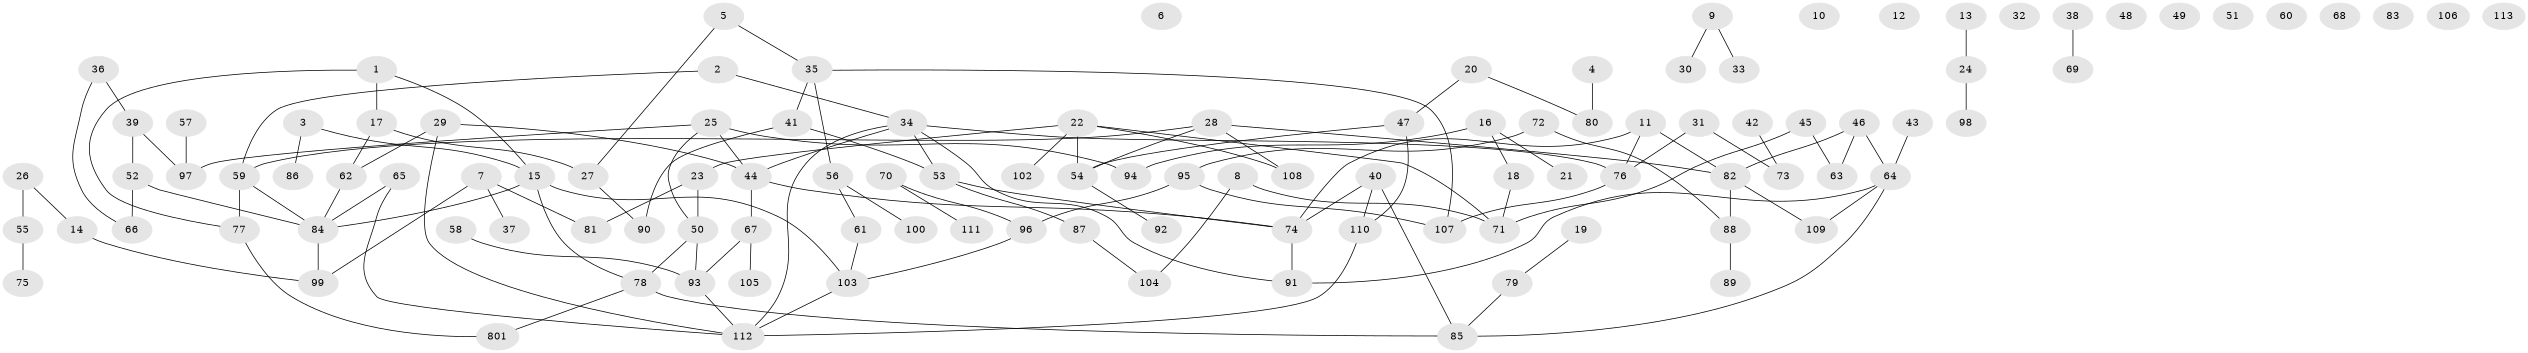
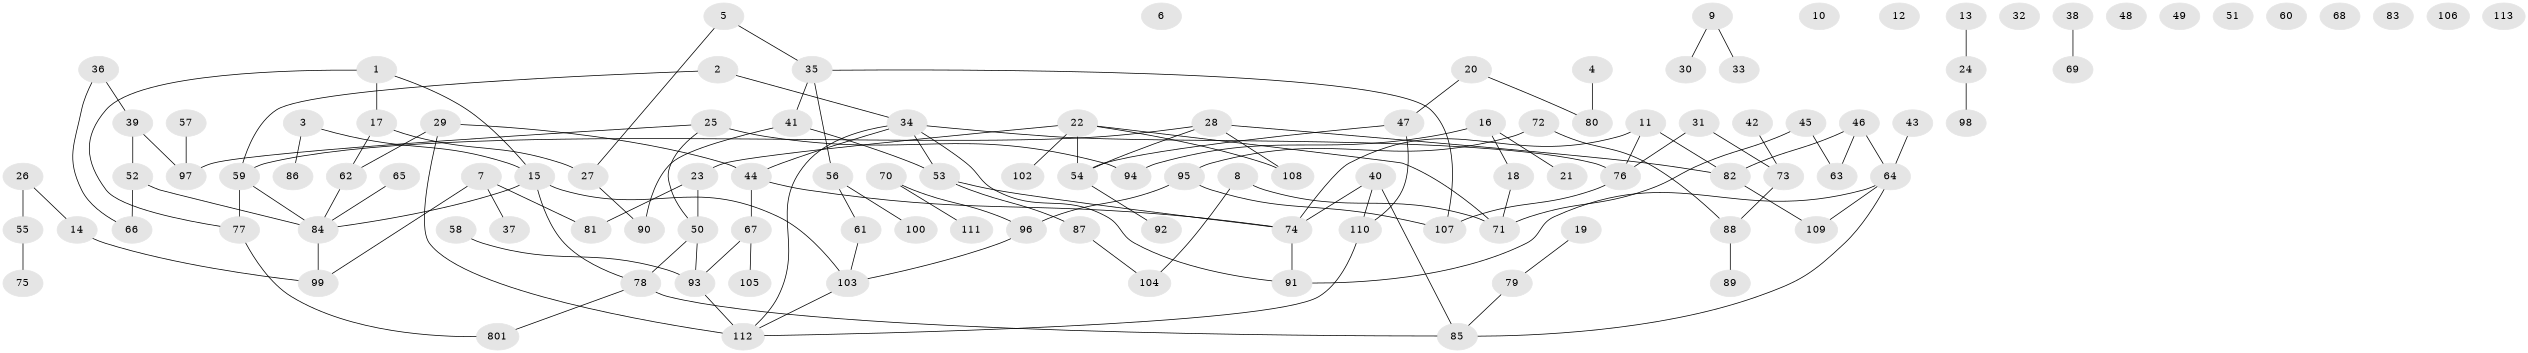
(731, 150) -> none
(1730, 203) -> (1756, 205)
(491, 315) -> none
